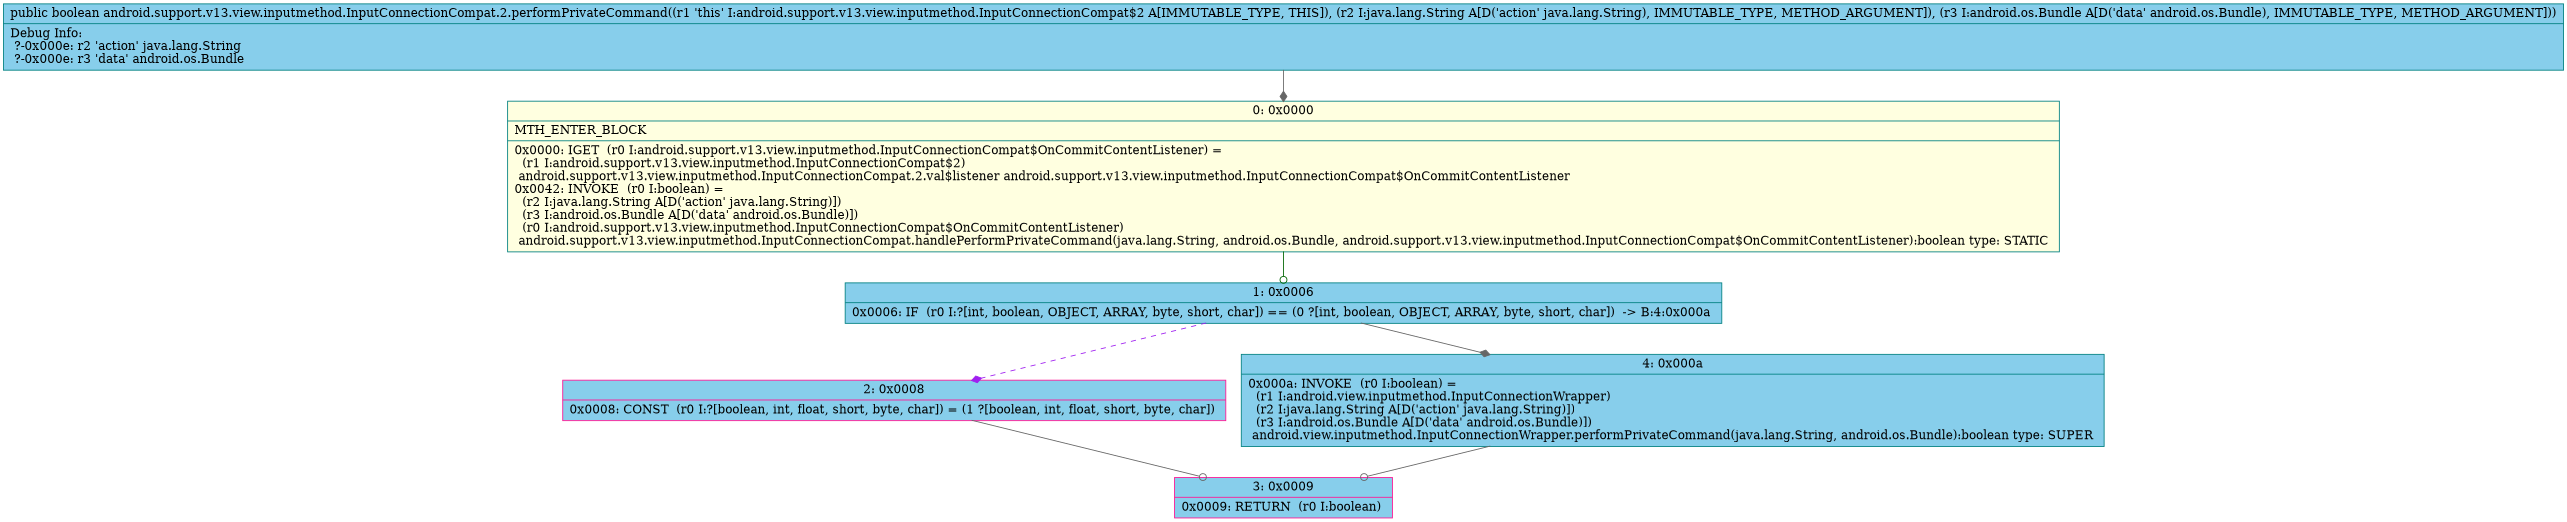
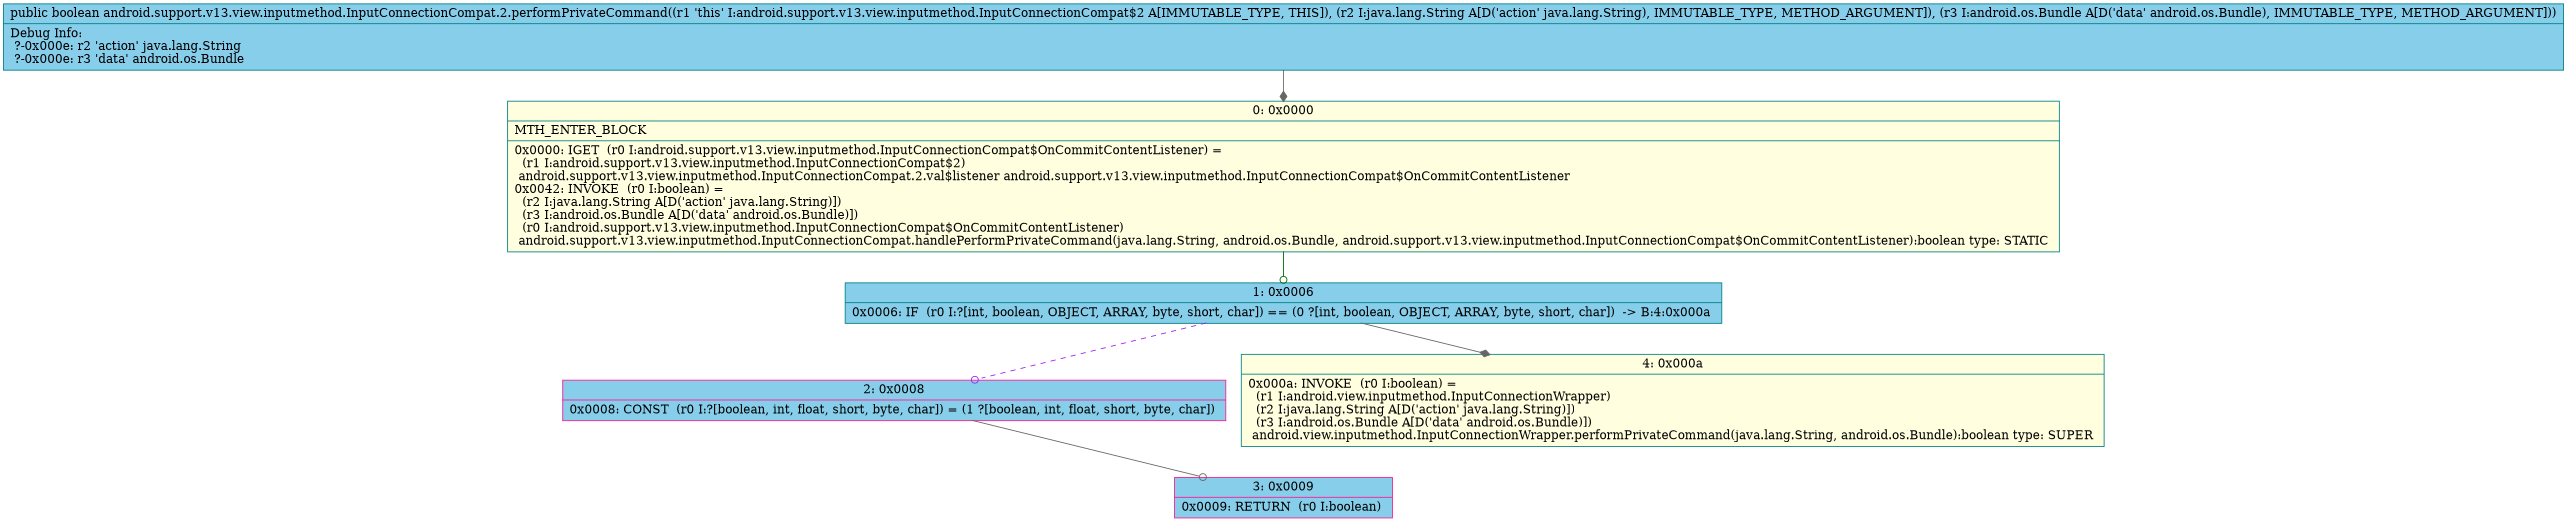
(1094, 351) -> (1094, 351)
(1673, 400) -> (1673, 400)
(1429, 461) -> none
